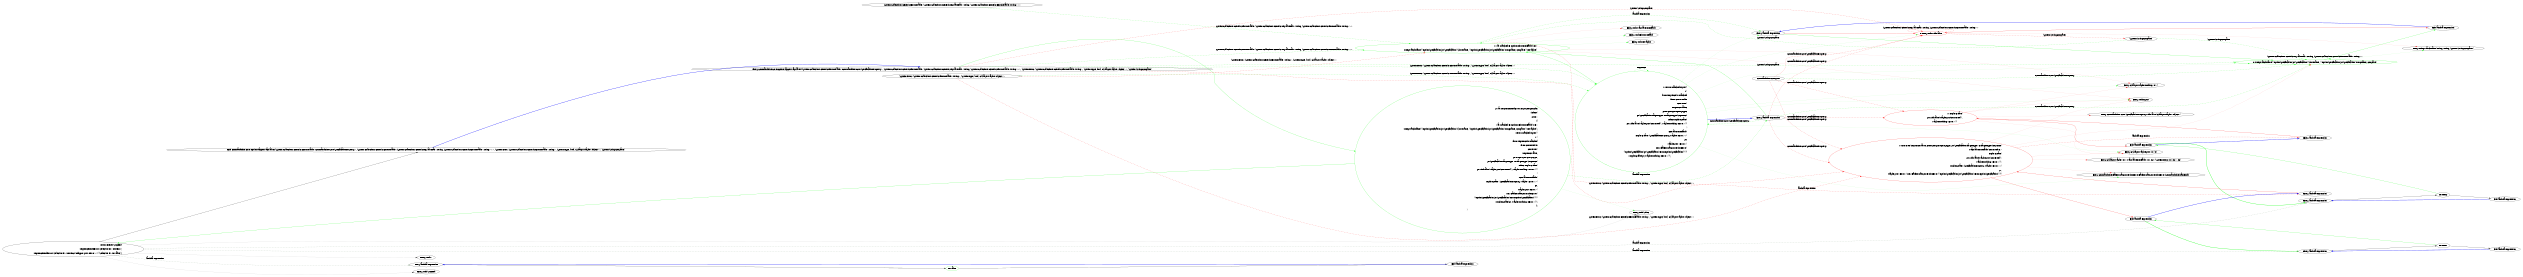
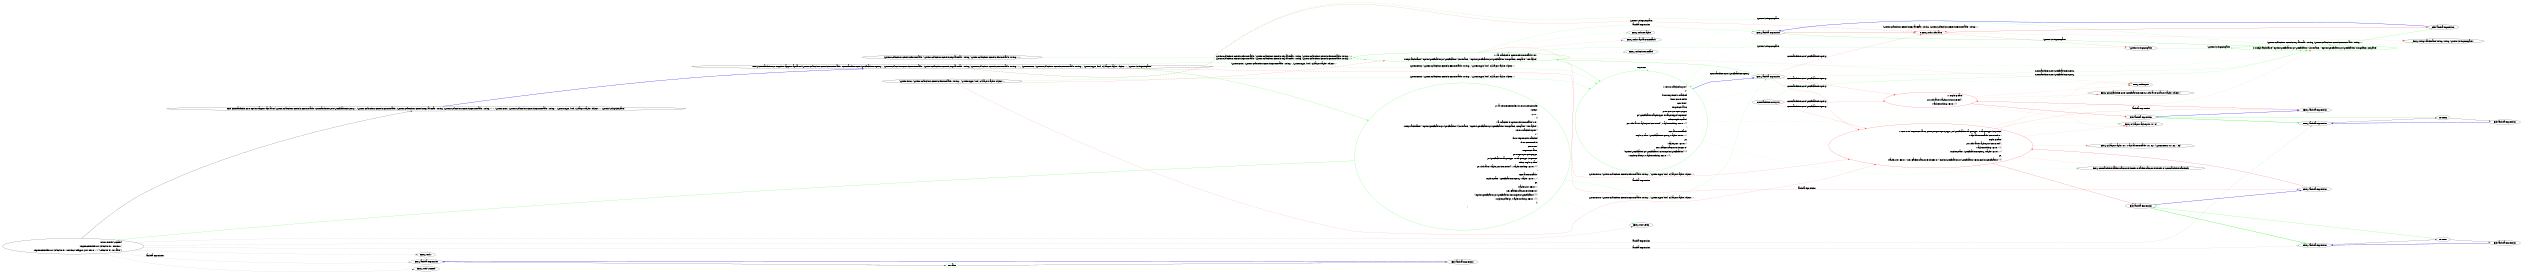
(1843, 53) -> none
(2141, 85) -> none
